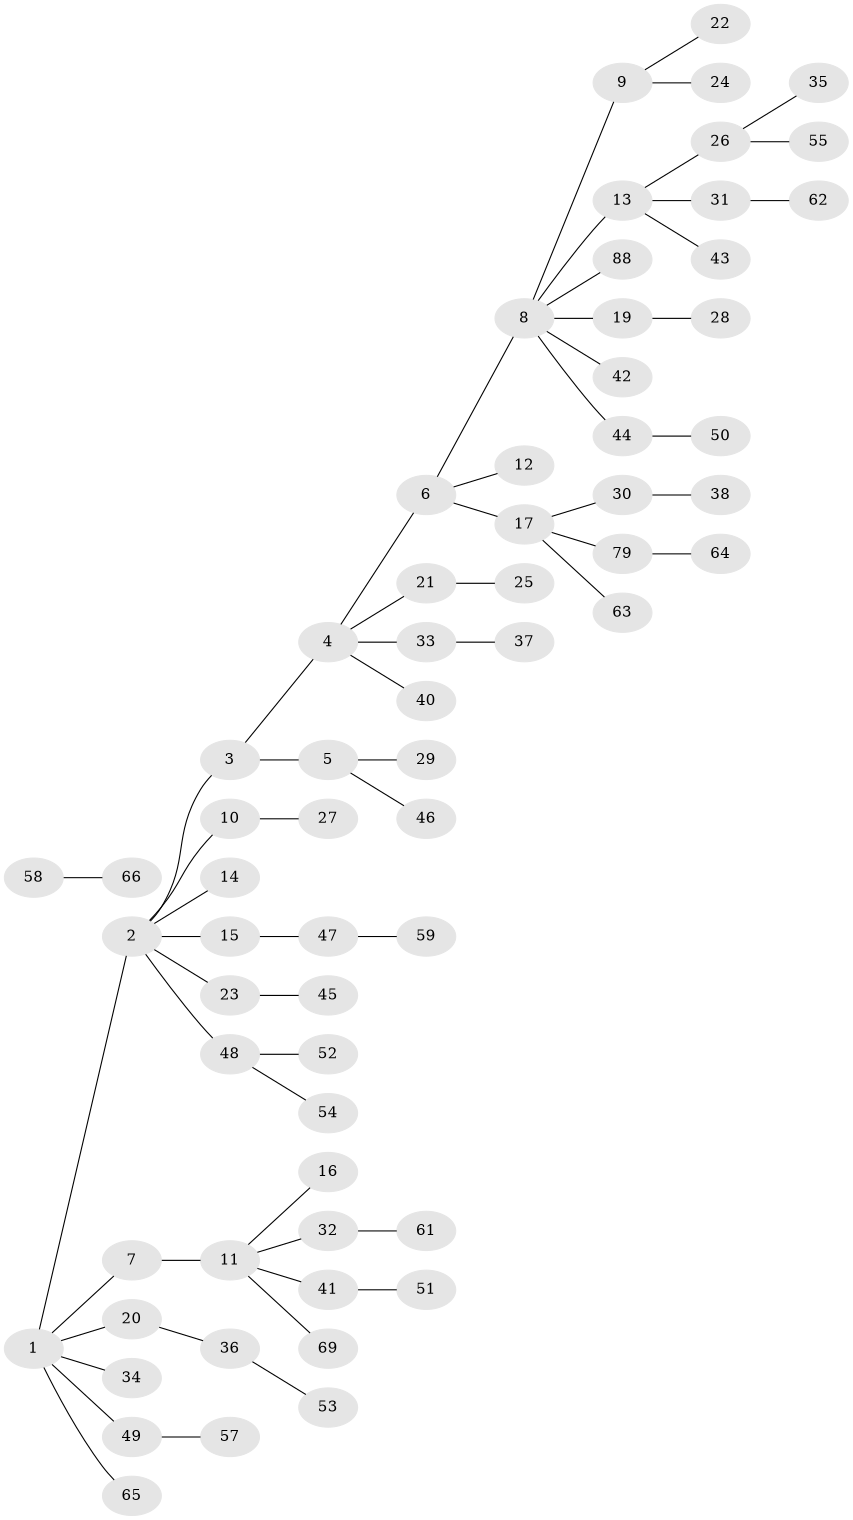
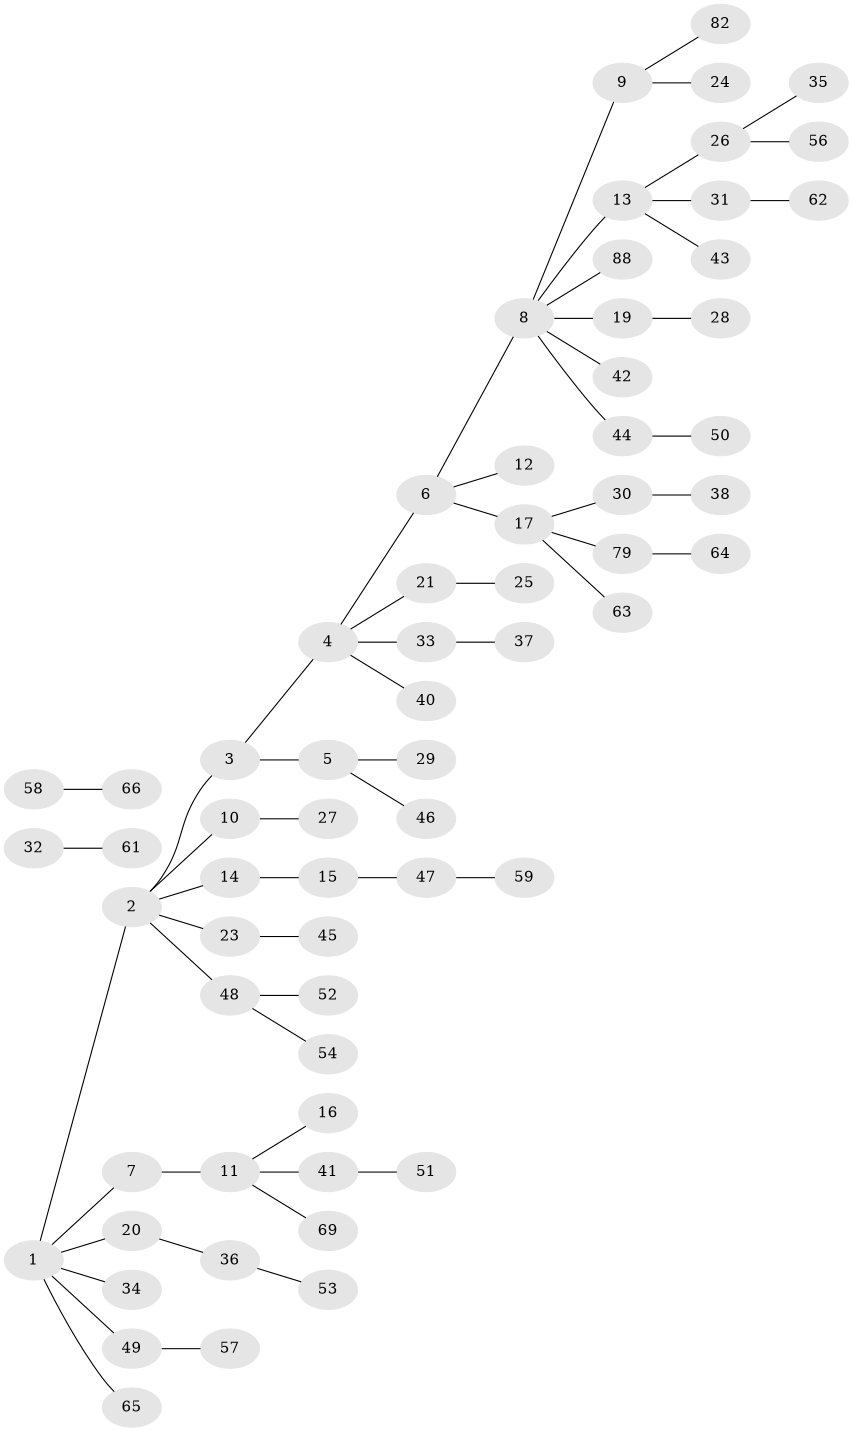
(721, 24) -> (721, 24)
(819, 142) -> (819, 142)
(181, 937) -> (279, 878)
(279, 1246) -> none
